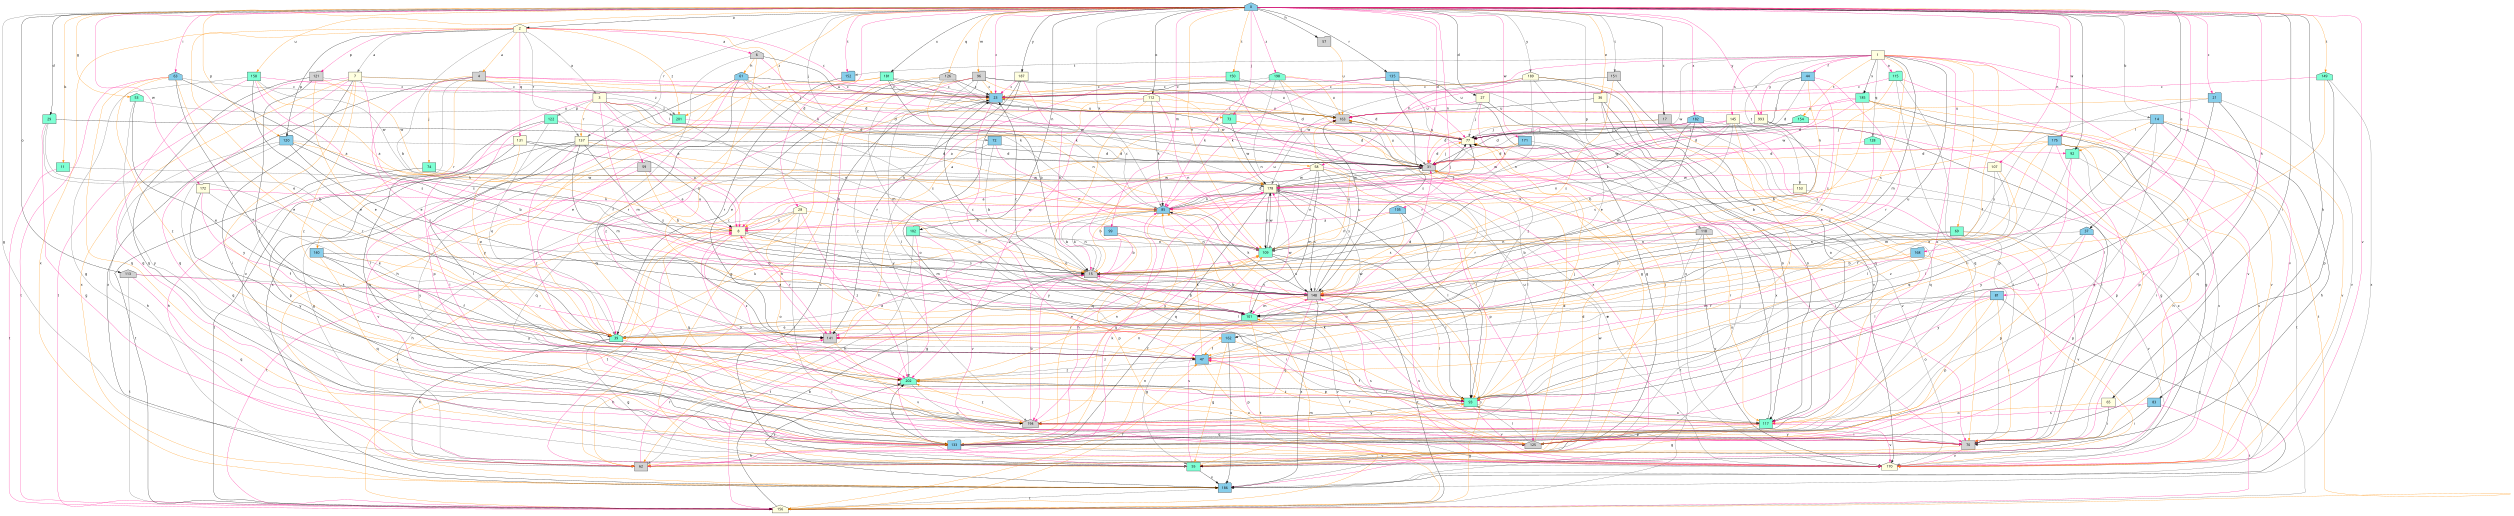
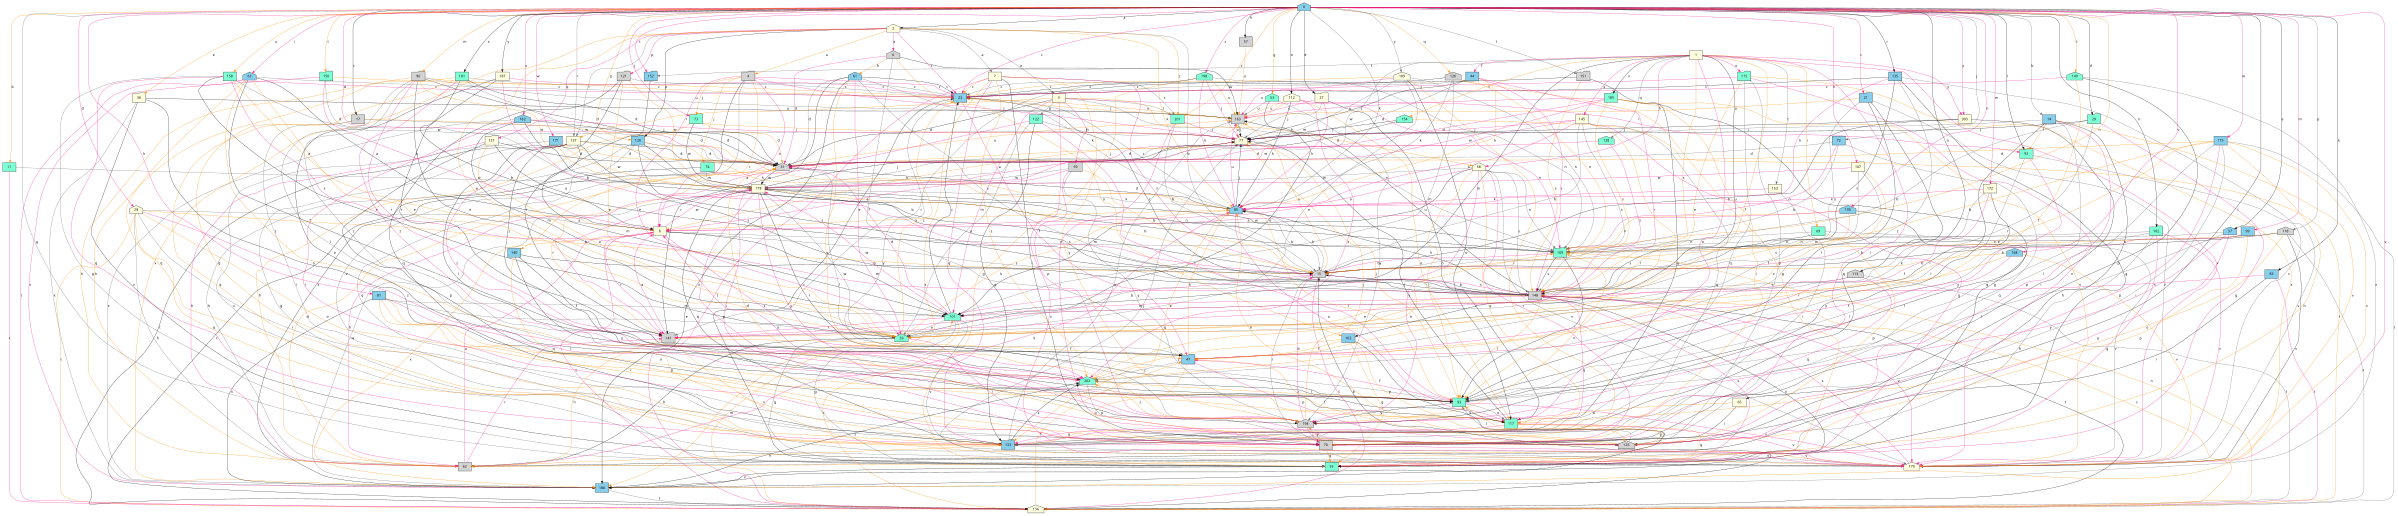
(1918, 253) -> (2015, 253)
(1952, 417) -> (1905, 290)
none -> (1823, 473)
